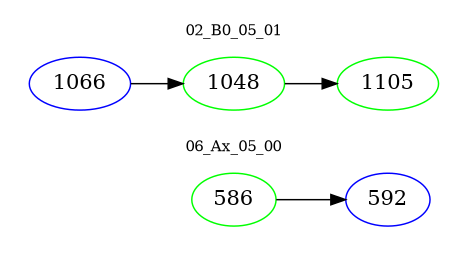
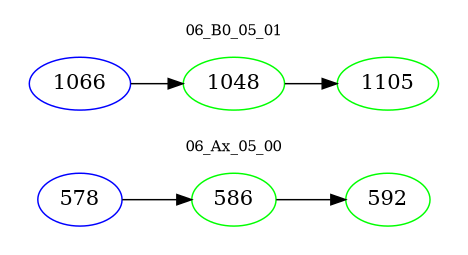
(234, 32) -> (234, 32)
none -> (80, 200)
(388, 200) -> (388, 200)
